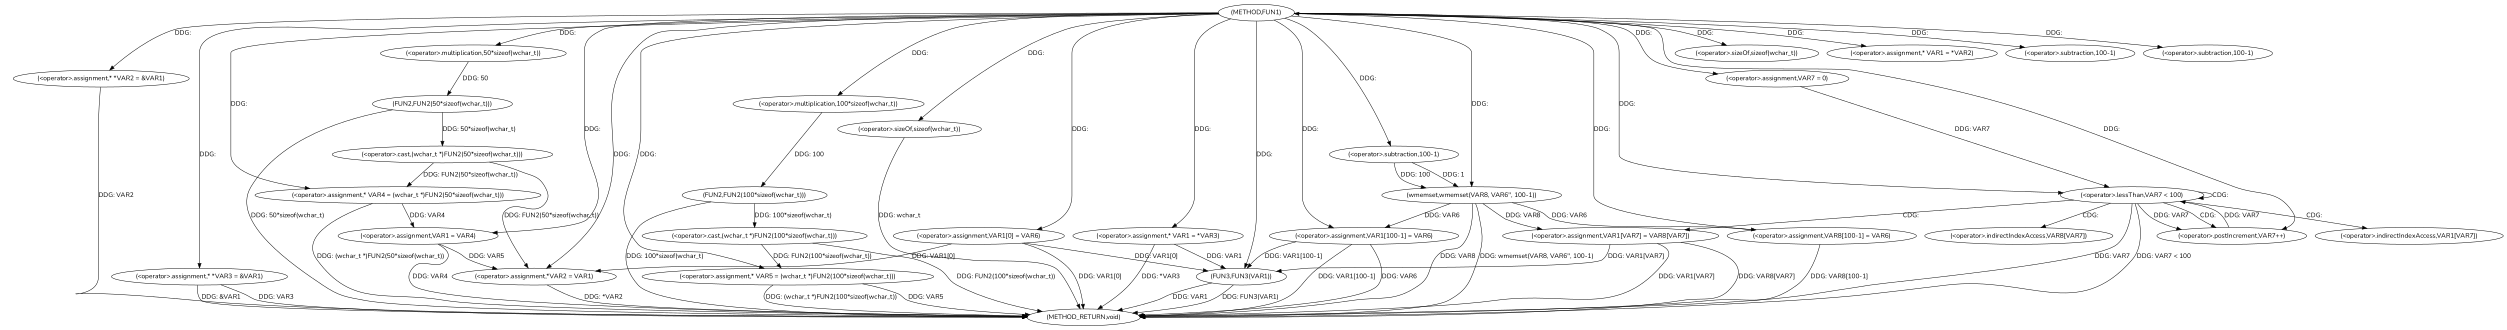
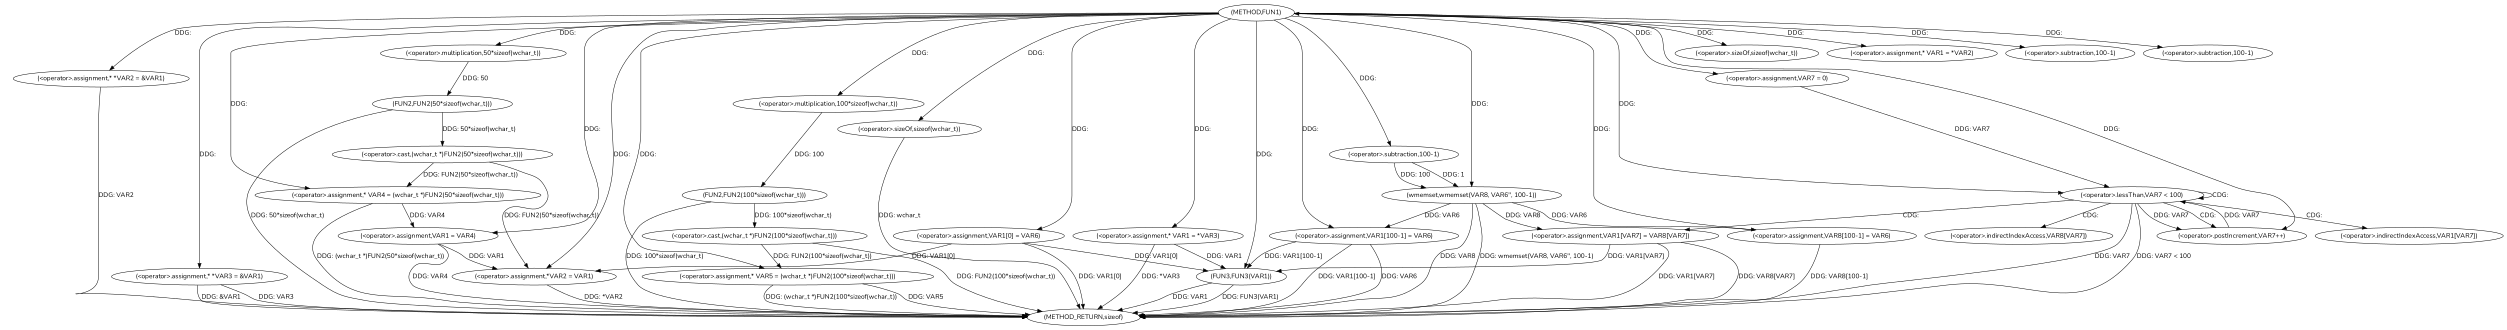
(487, 256) -> (487, 256)
(1084, 317) -> (1084, 317)
